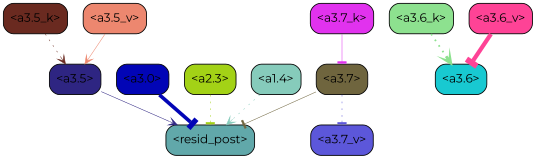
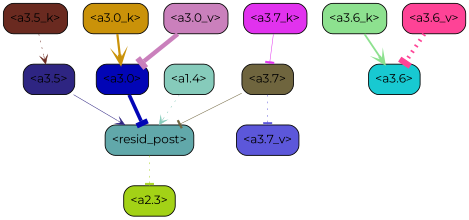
(115, 19) -> none
none -> (116, 19)
none -> (196, 19)
(439, 46) -> (372, 46)
(482, 47) -> (415, 47)
(210, 108) -> (149, 169)
